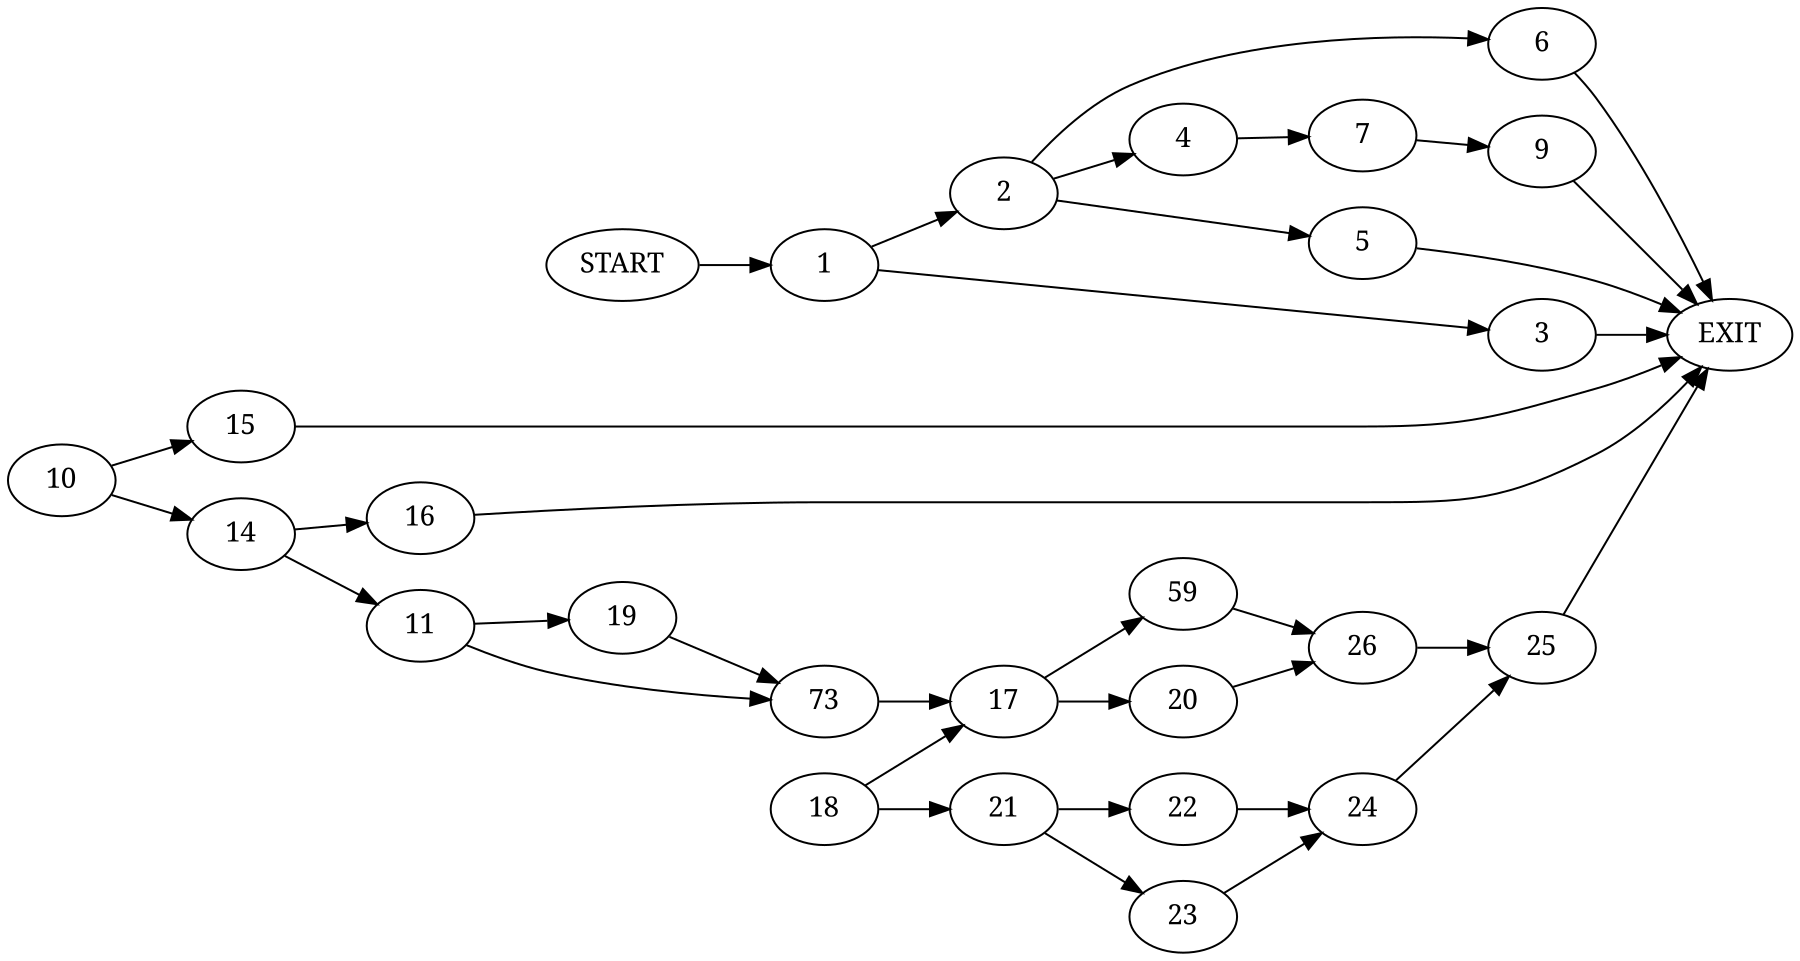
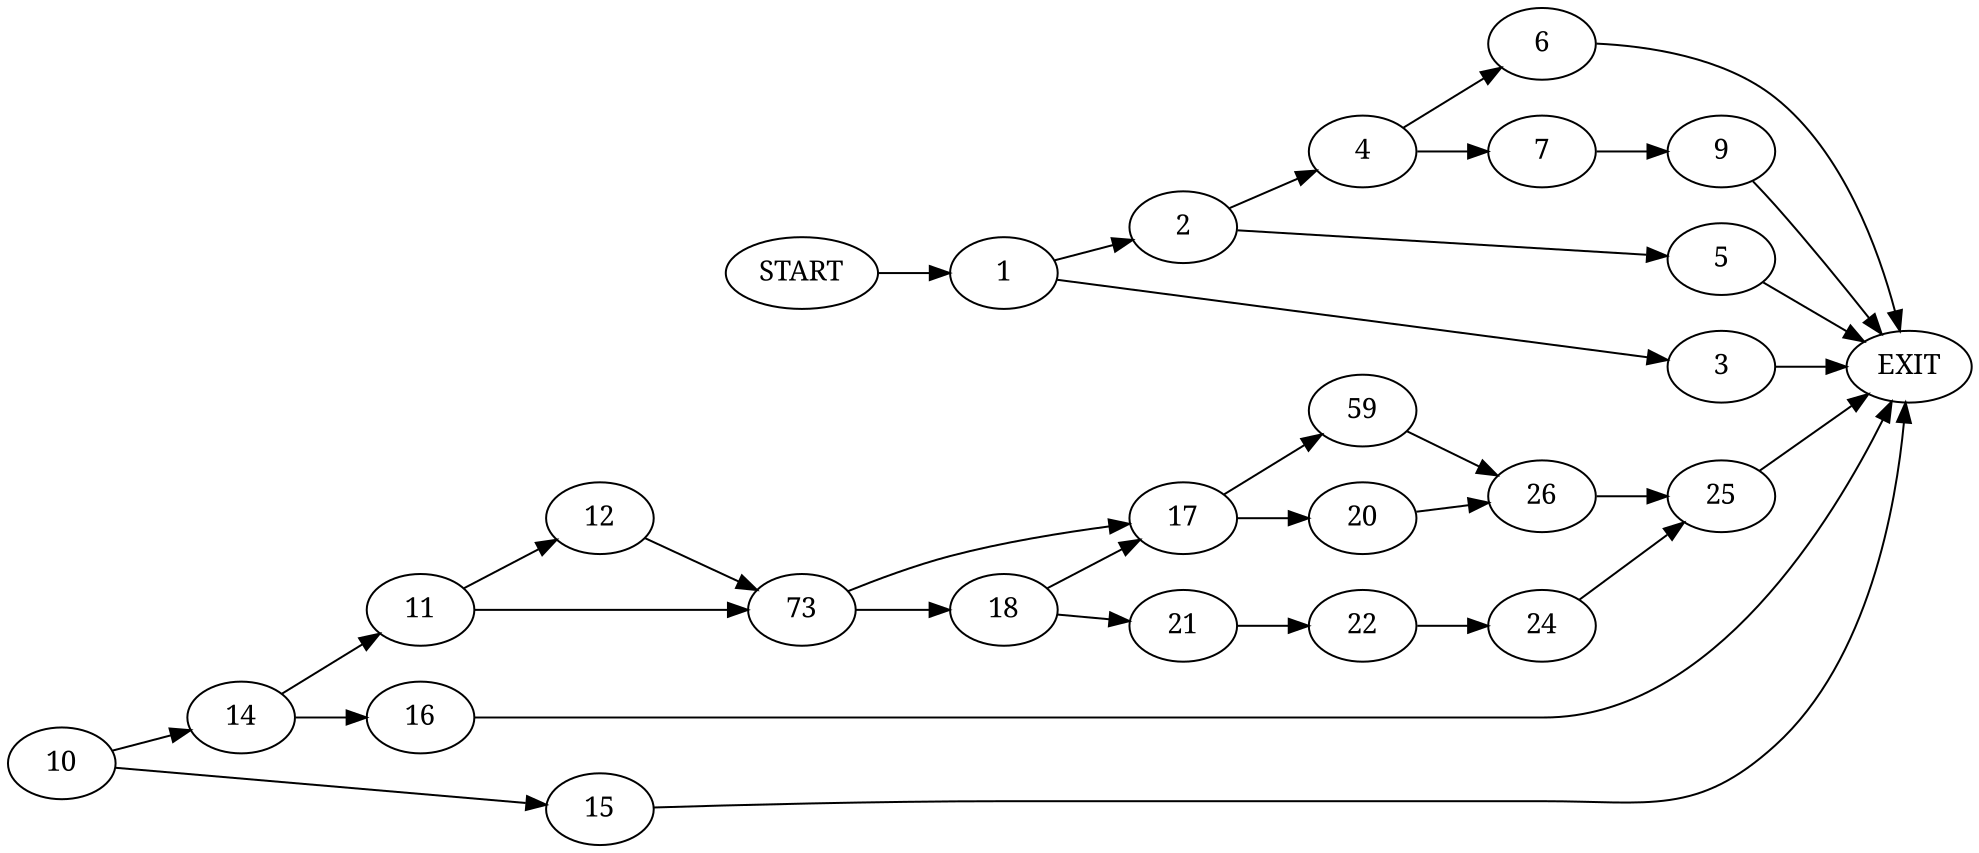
(1234, 54) -> (1444, 103)
none -> (892, 610)
(623, 618) -> (600, 518)
(1183, 917) -> none
